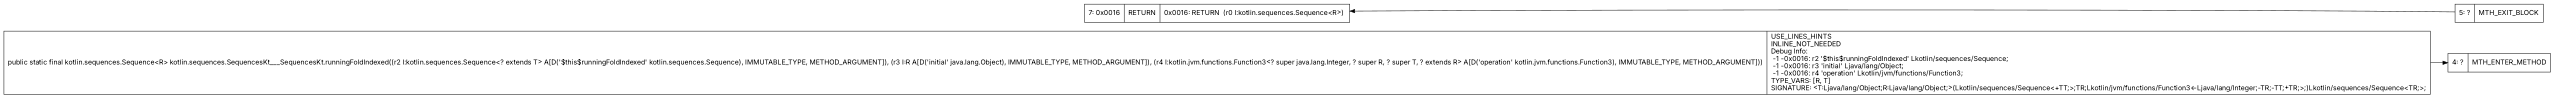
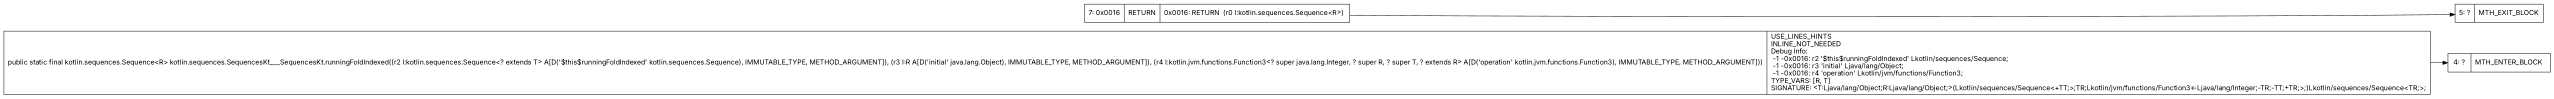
(1905, 10) -> (1900, 17)
(2509, 63) -> (2509, 63)
